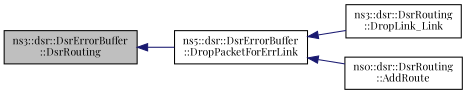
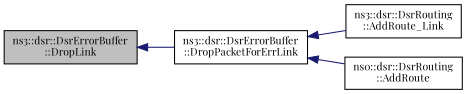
(404, 21) -> (404, 21)
(71, 47) -> (71, 47)
(241, 47) -> (241, 47)
